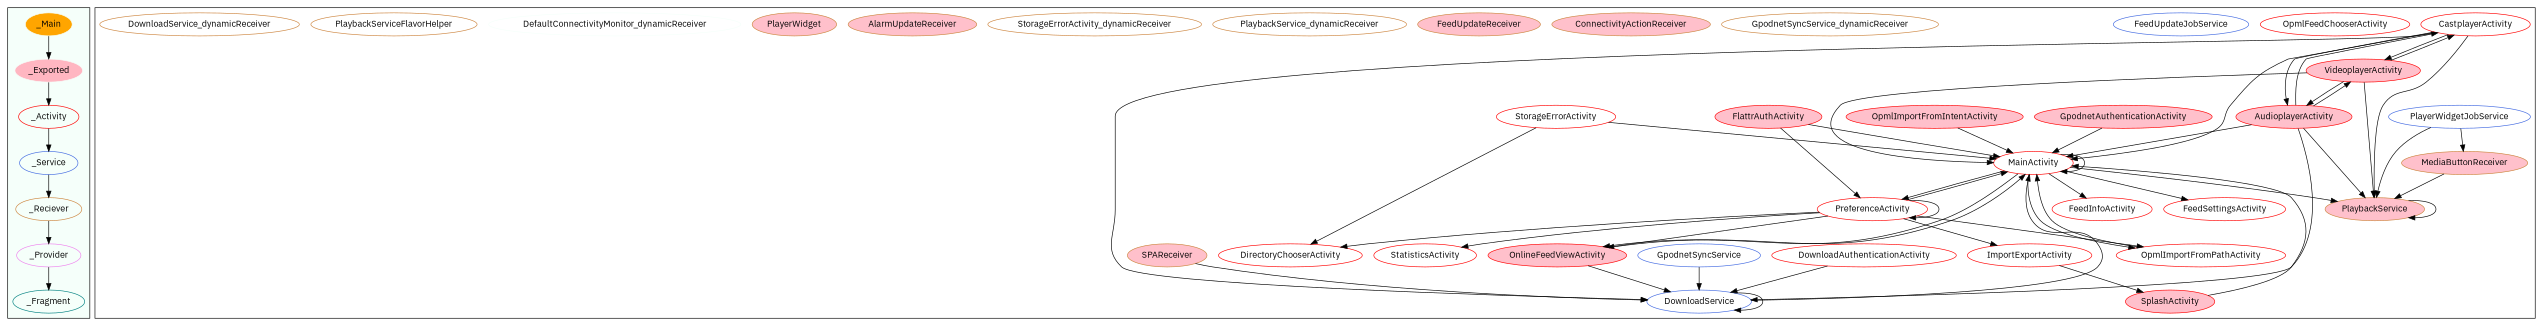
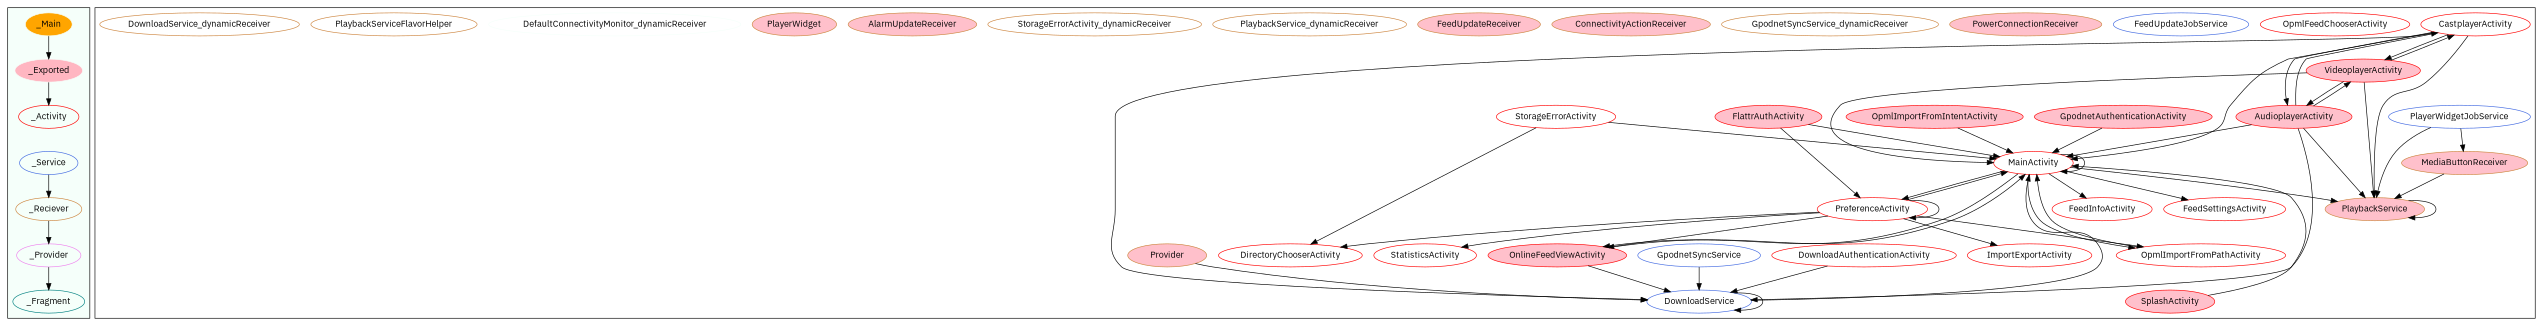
none -> (2026, 24)
(49, 137) -> none
(1167, 255) -> (1167, 255)
(2098, 278) -> none
